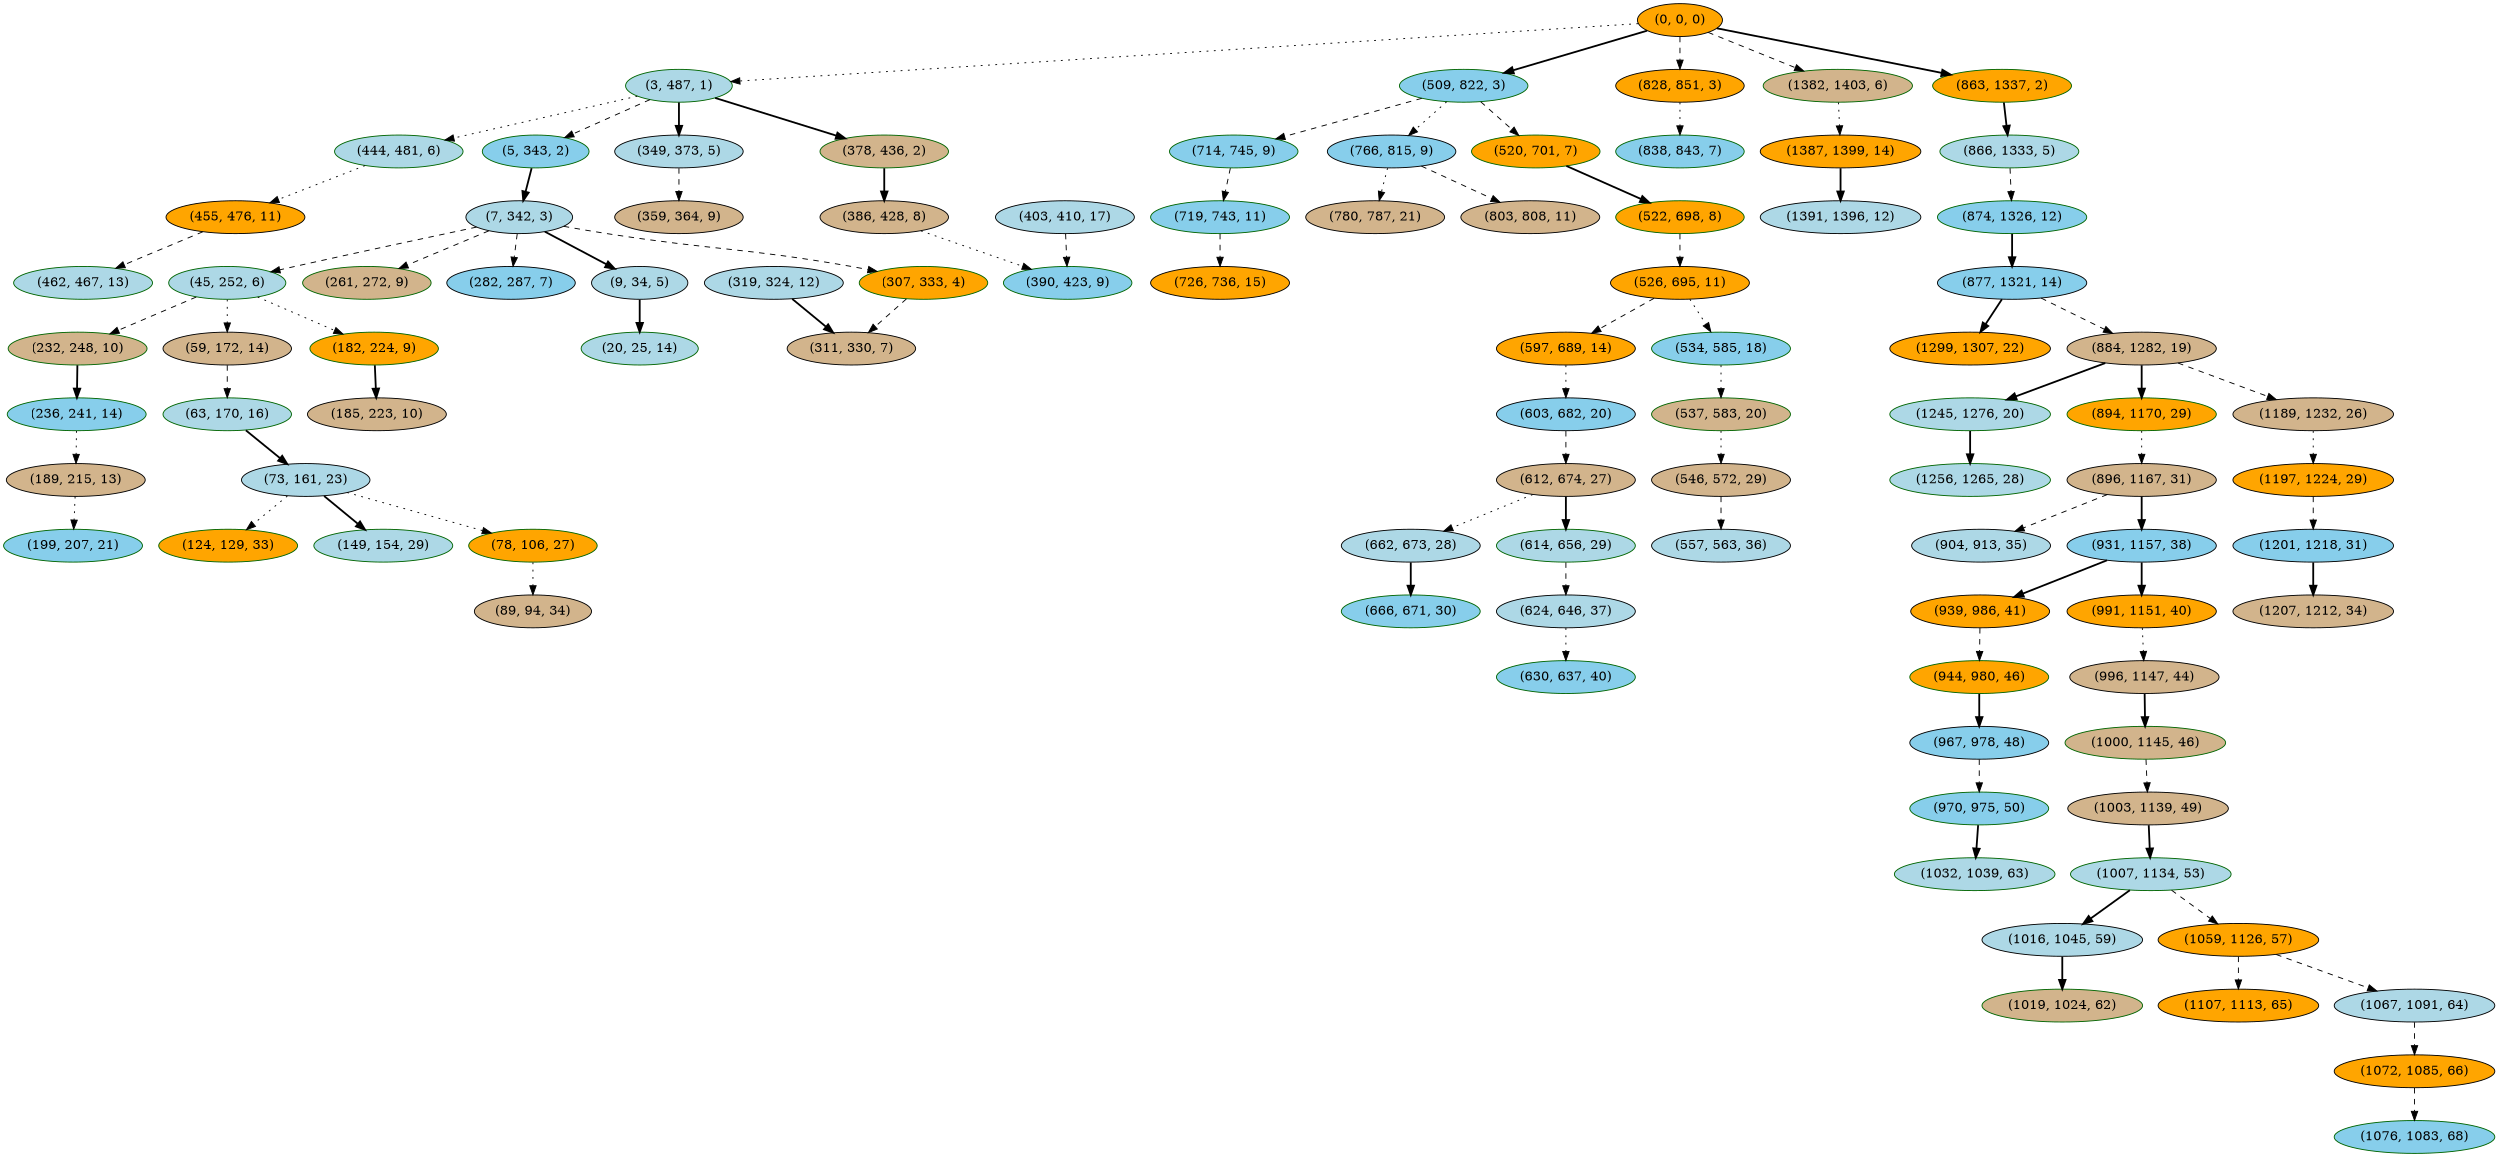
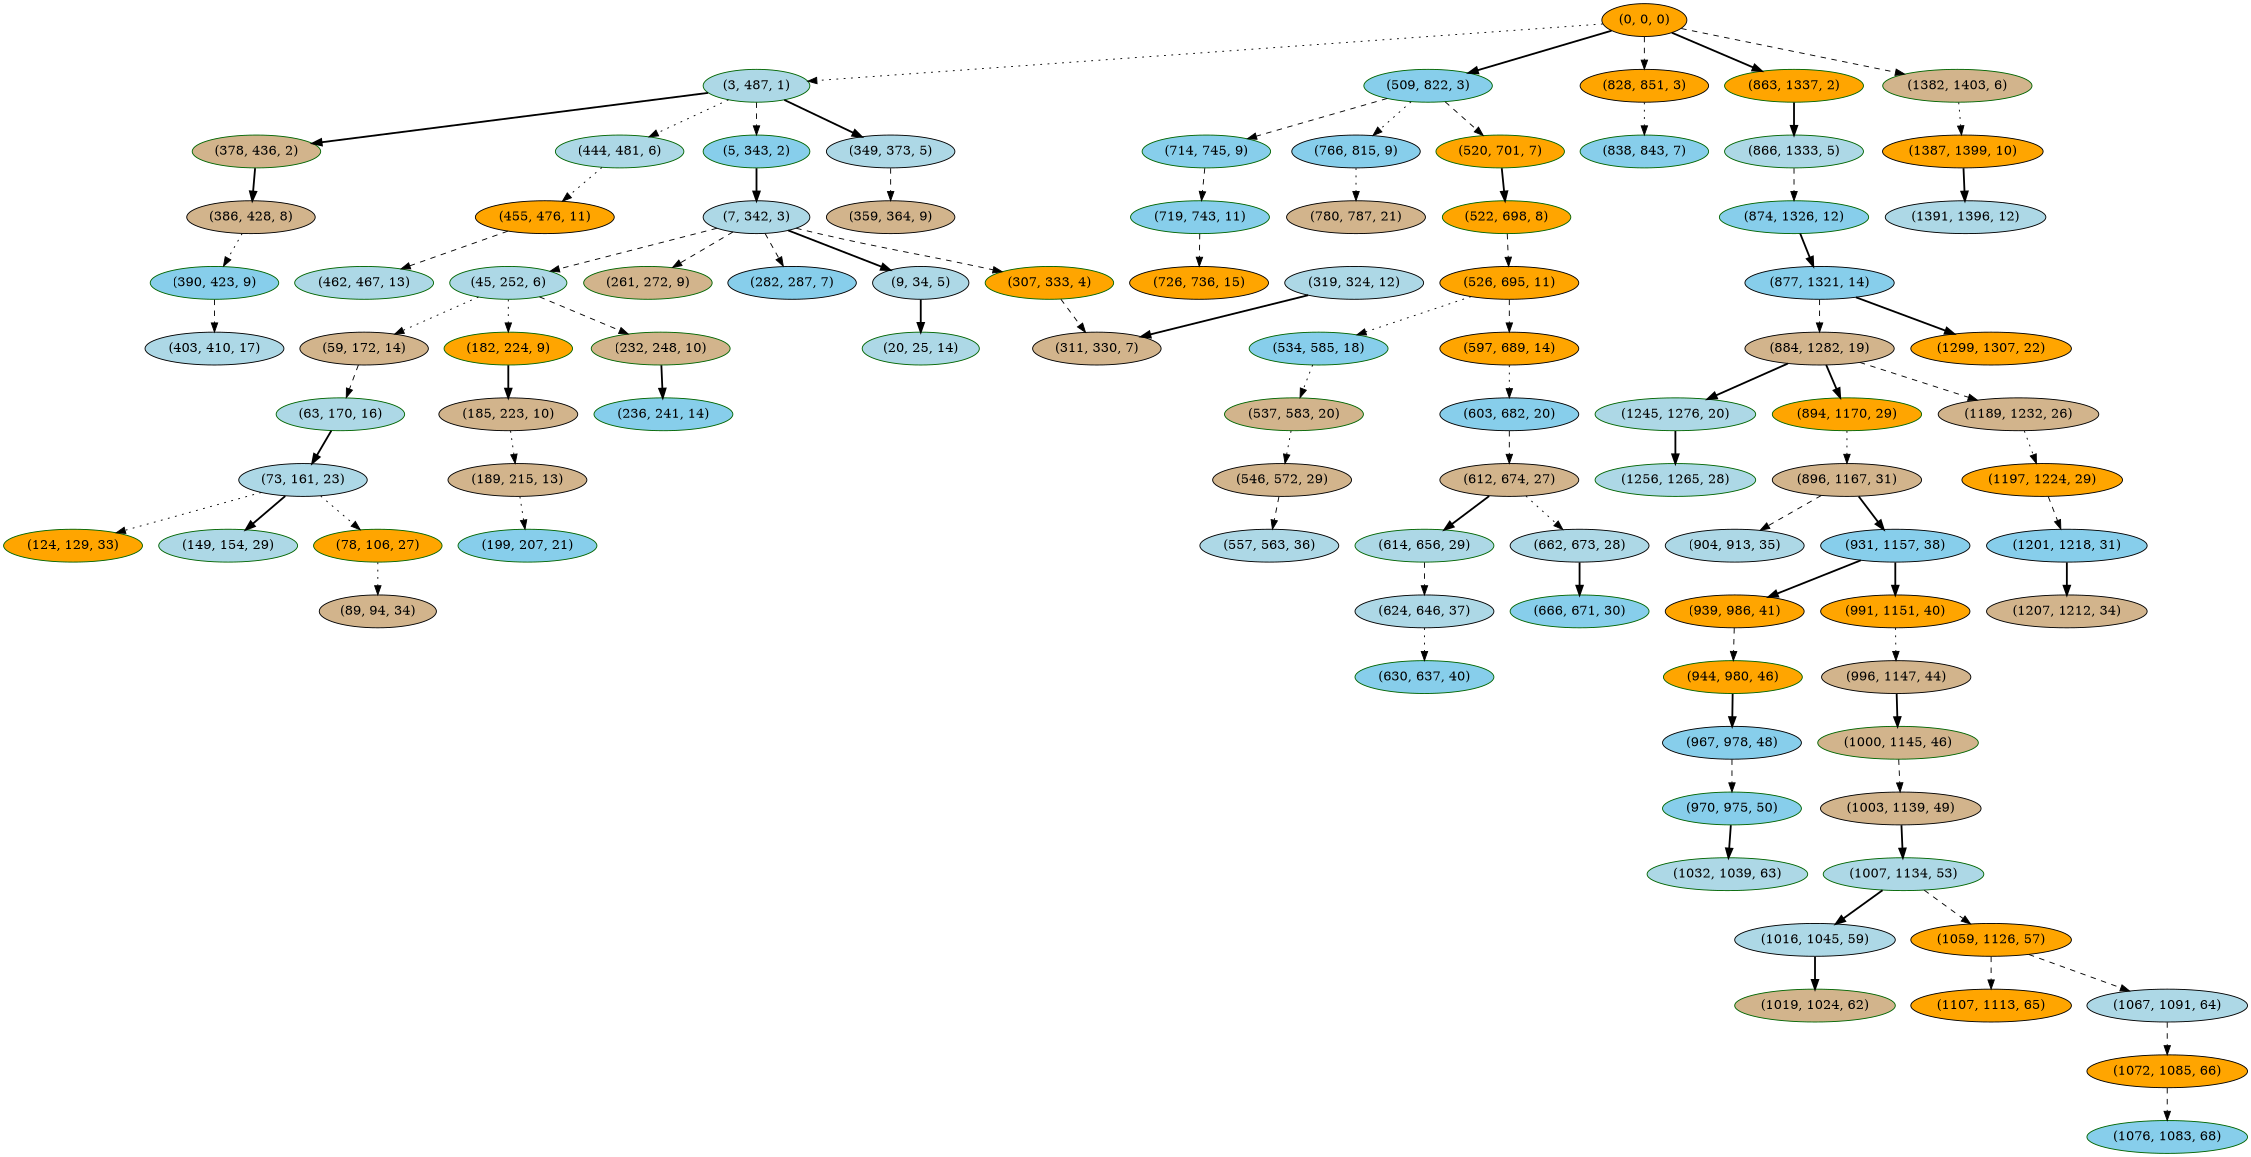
(1841, 151) -> (1963, 151)
(1530, 217) -> none
(1066, 246) -> (214, 311)
(76, 443) -> (512, 443)
